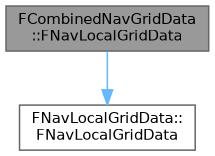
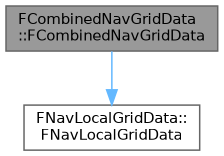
(107, 29) -> (112, 29)
